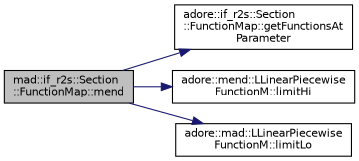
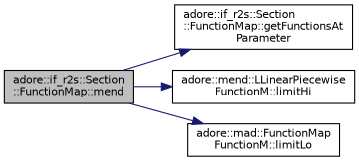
(69, 87) -> (69, 87)
(264, 140) -> (264, 140)
